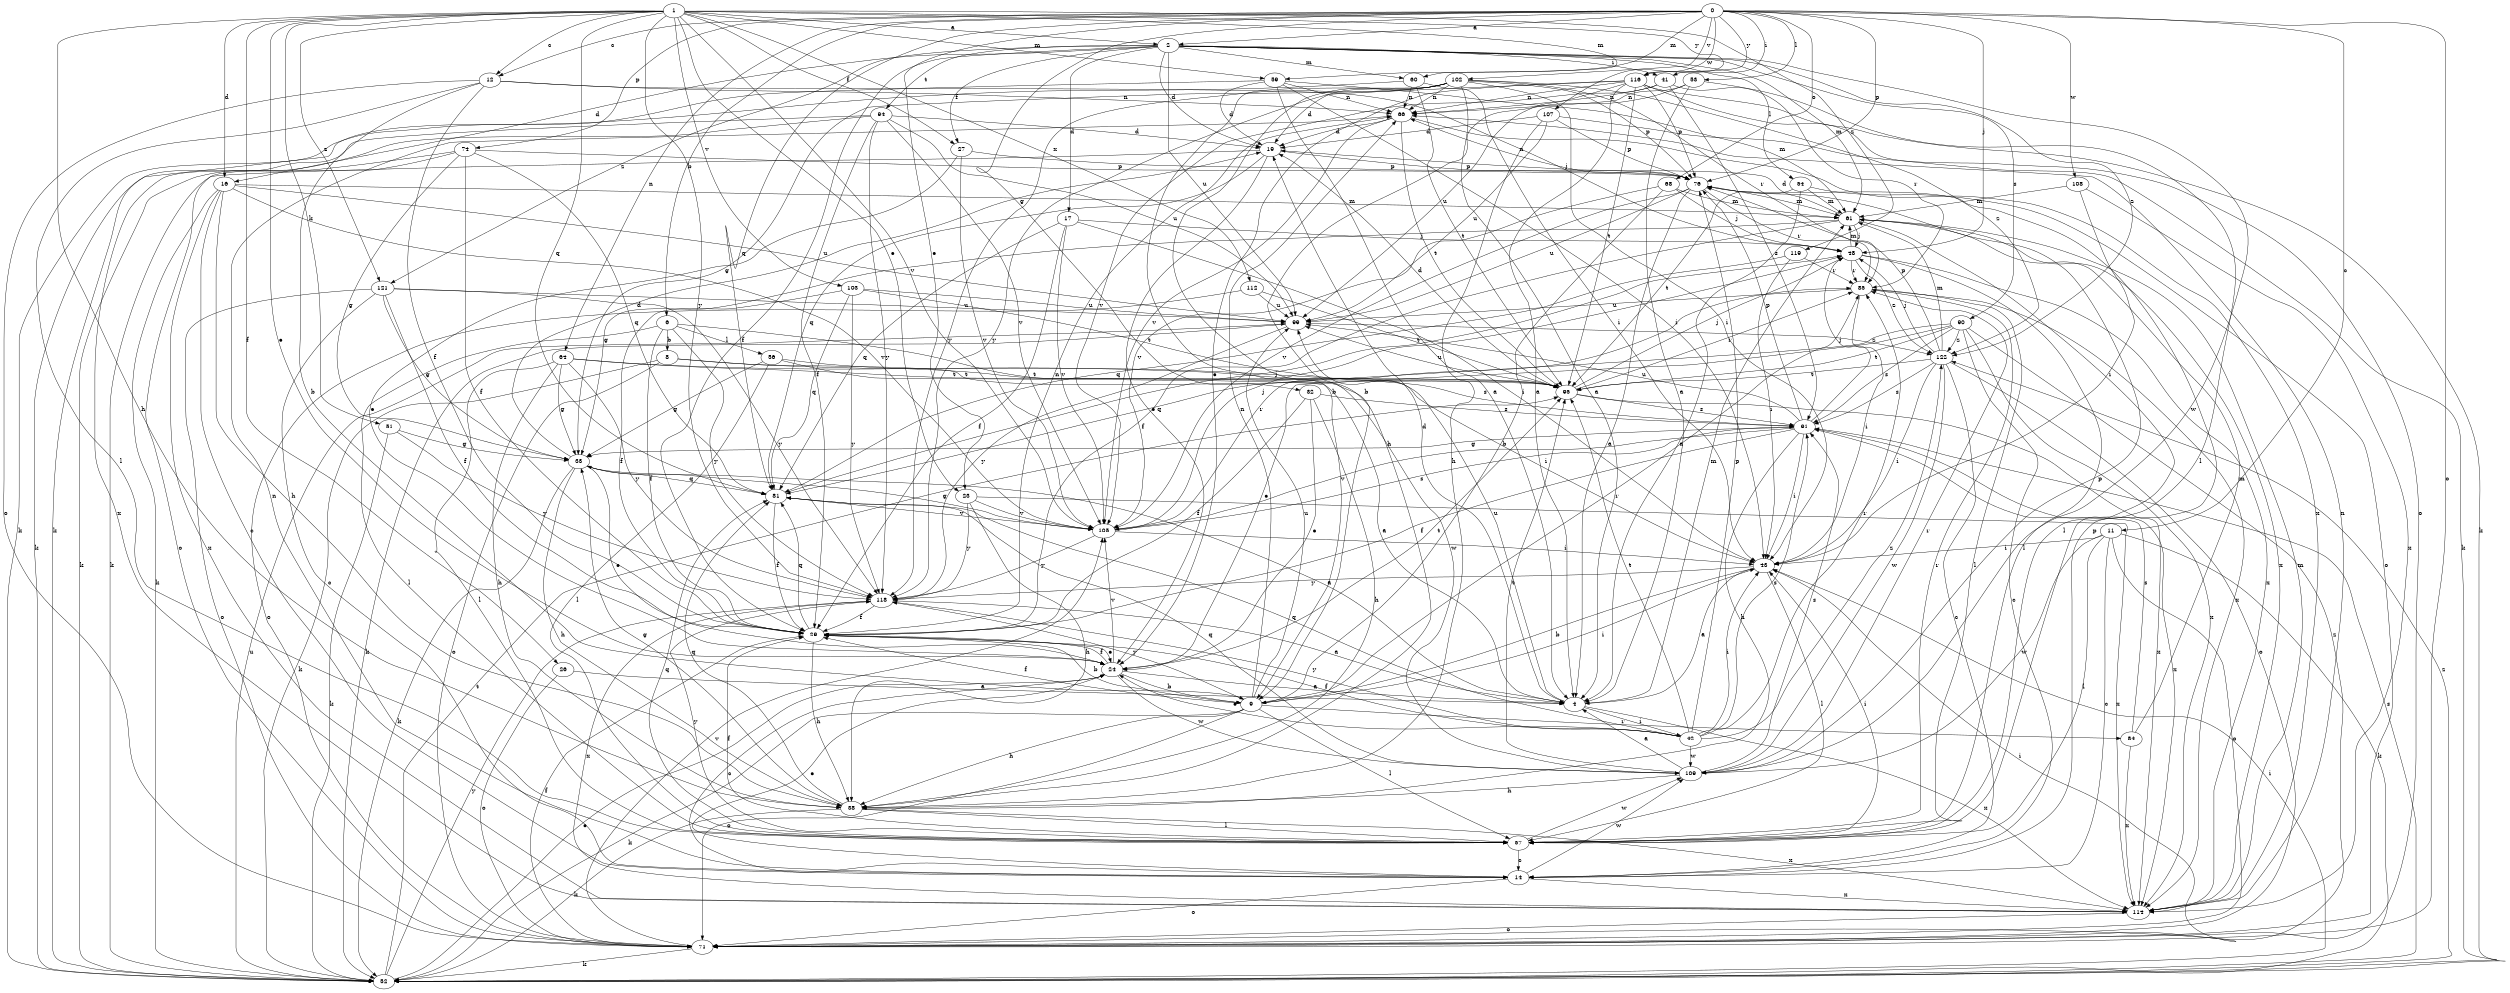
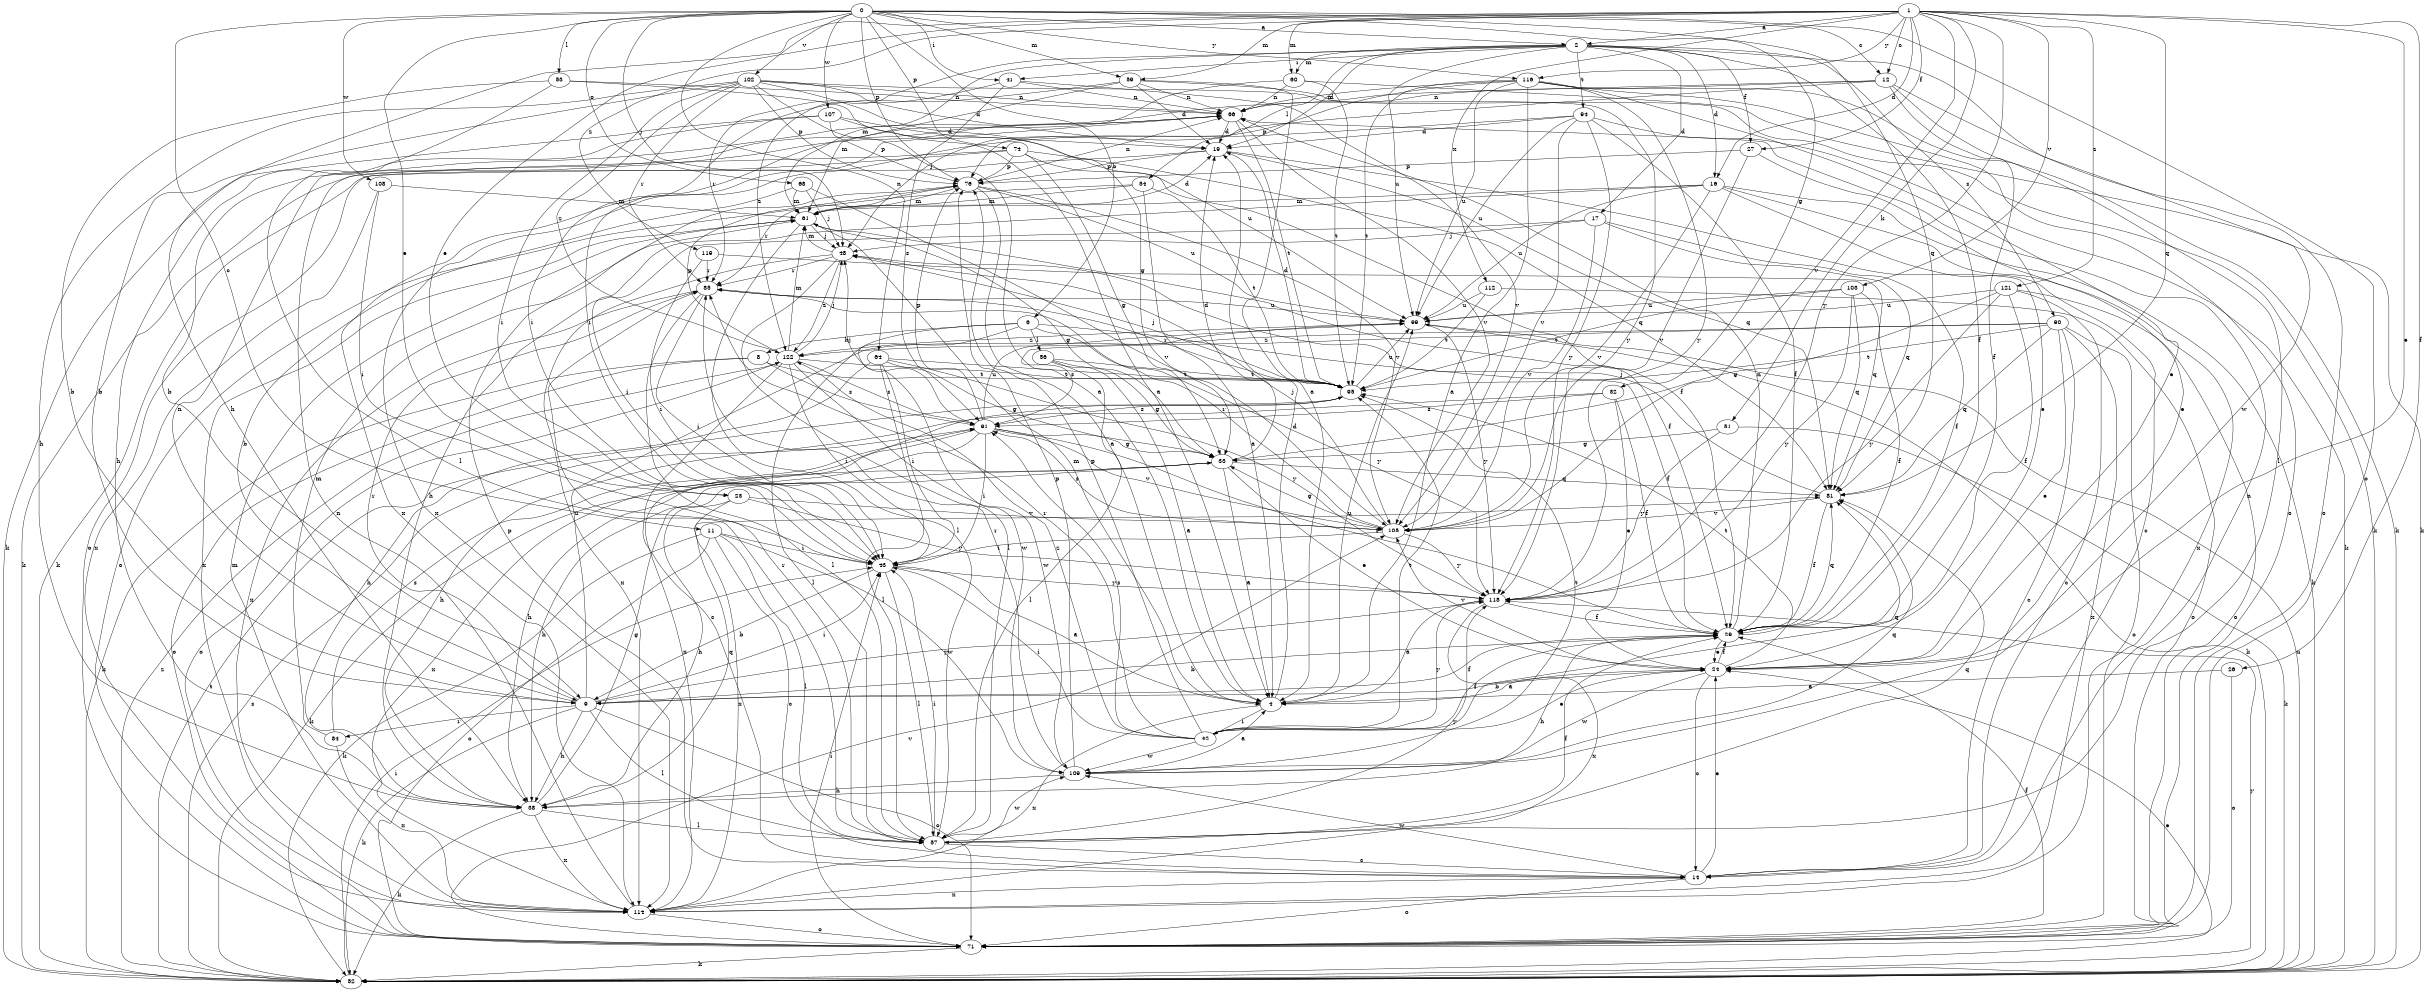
(782, 104) -> none
(1804, 621) -> none
(2335, 635) -> (2134, 635)
